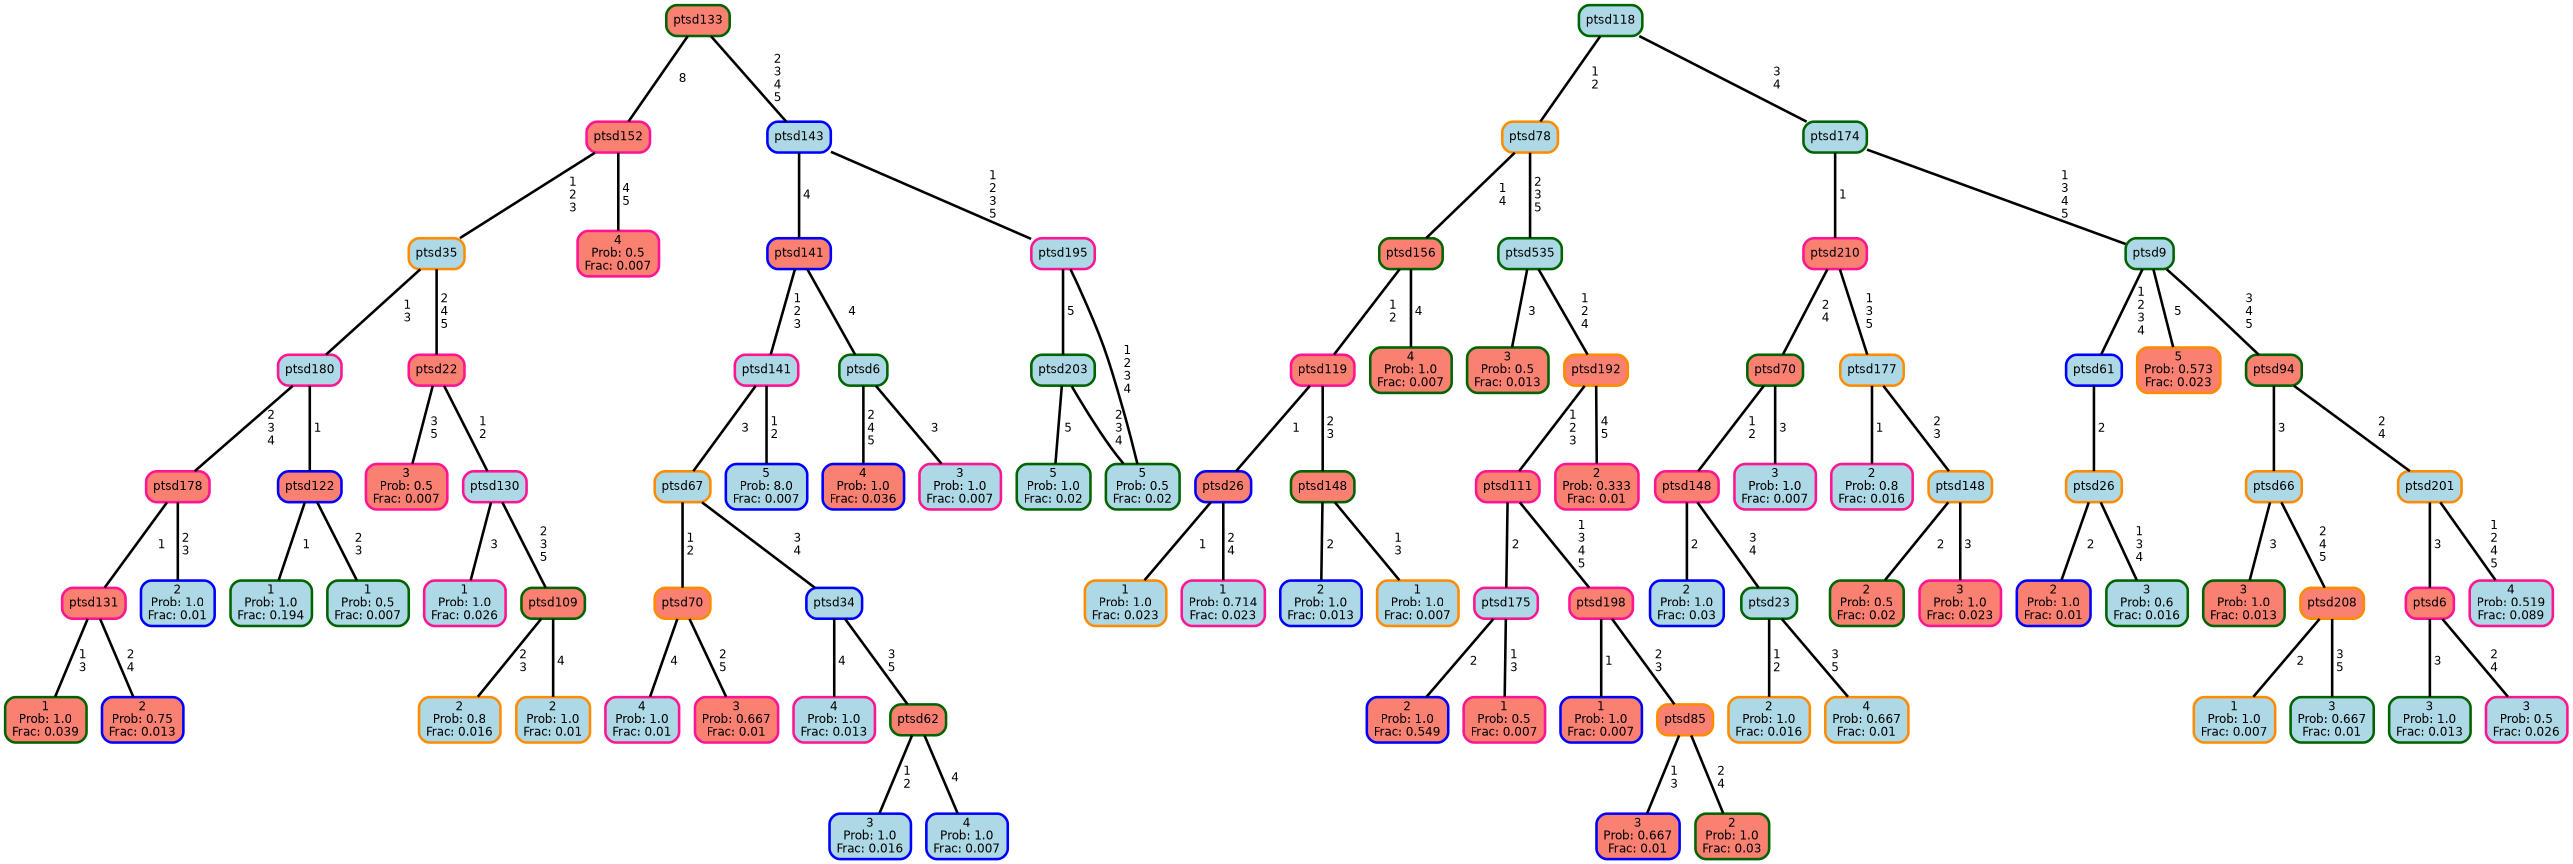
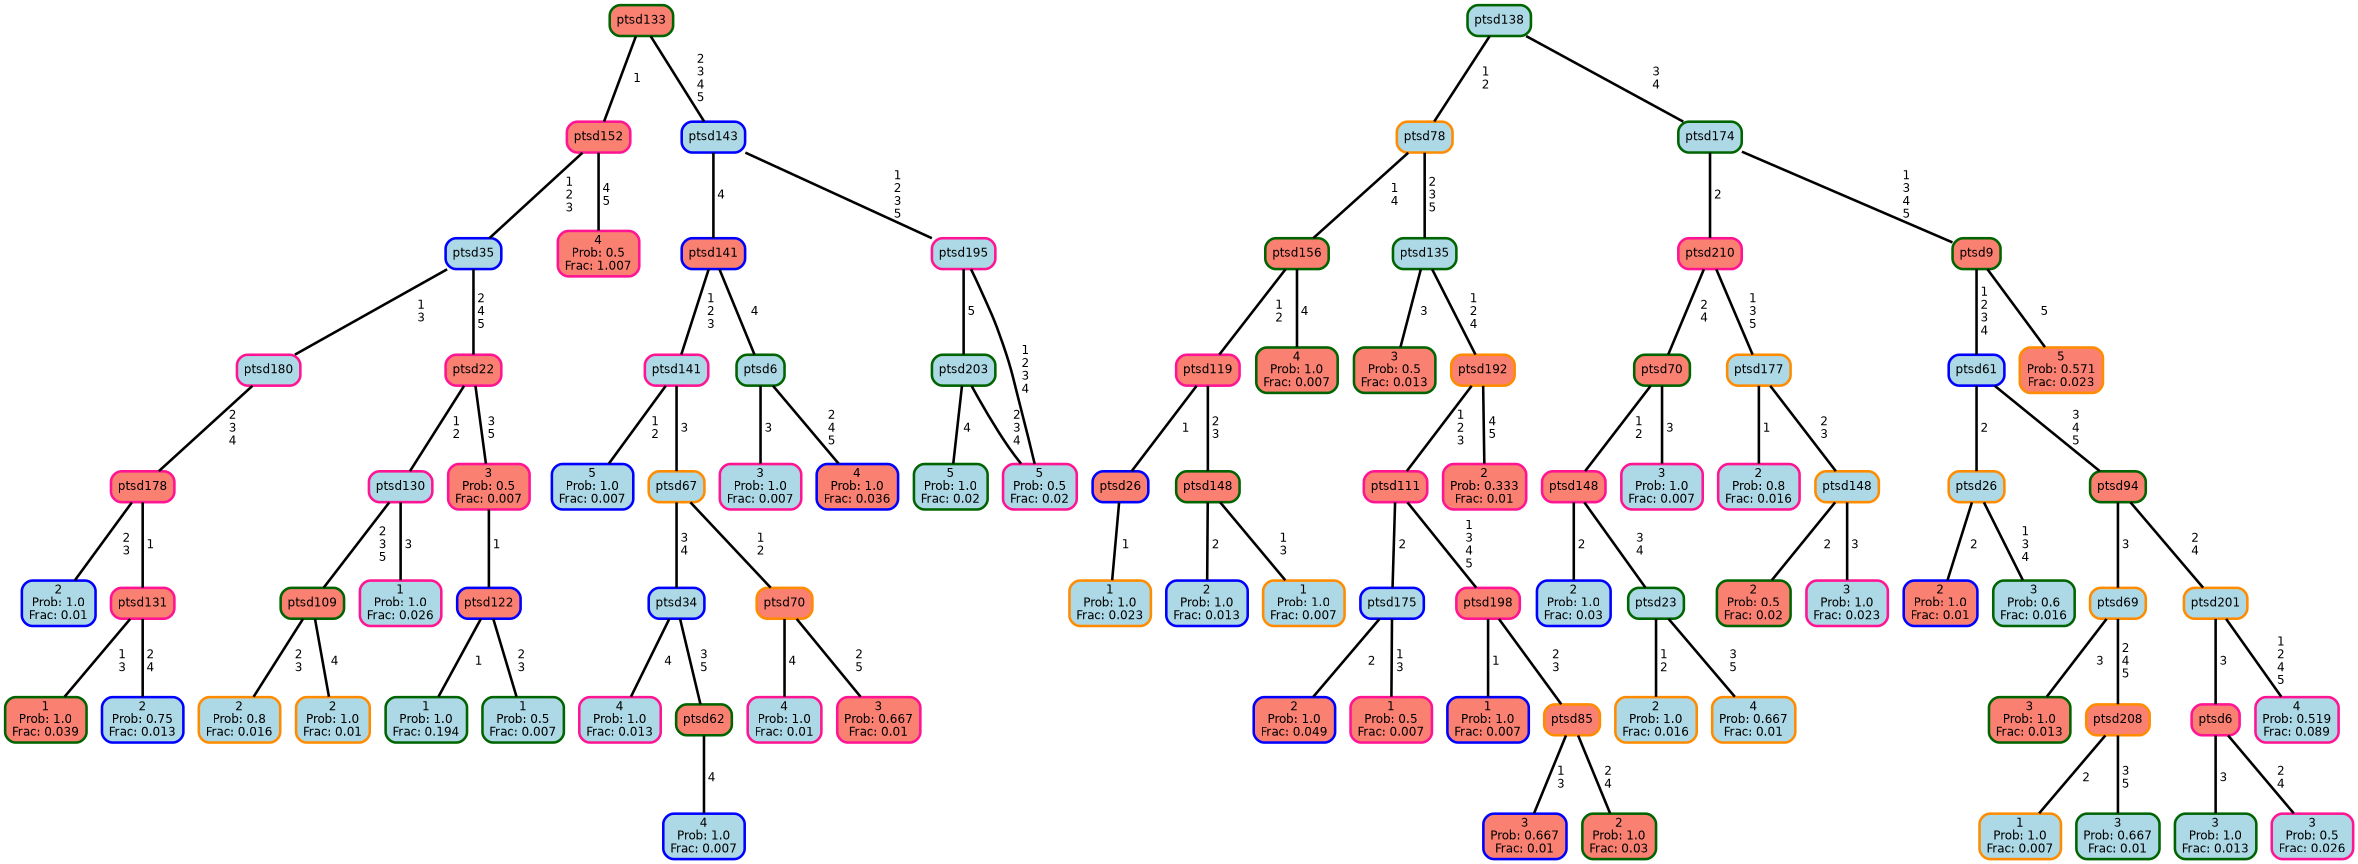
(1611, 21) -> (1499, 21)
(681, 79) -> (635, 79)
(1841, 195) -> (1716, 195)
(437, 254) -> (473, 254)
(618, 254) -> (599, 254)
(1530, 254) -> (1425, 254)
(2150, 254) -> (1977, 254)
(2213, 312) -> (2047, 428)
(2179, 370) -> (2061, 370)
(310, 428) -> (489, 549)
(1066, 428) -> (965, 428)
(767, 487) -> (593, 487)
(1143, 487) -> (1040, 487)
(2274, 487) -> (2118, 603)
(1223, 603) -> none
(1506, 603) -> (1392, 603)
(1960, 603) -> (1847, 603)
(143, 720) -> (143, 720)
(1408, 720) -> (1294, 720)
(870, 836) -> none
